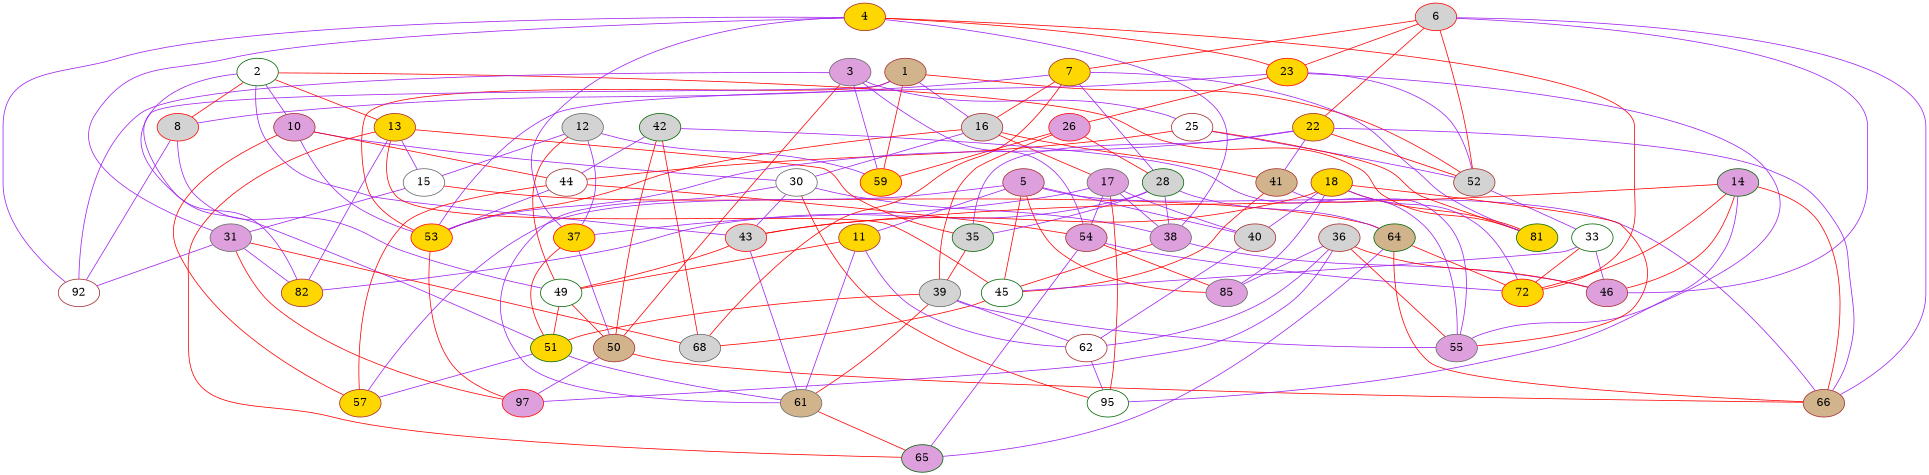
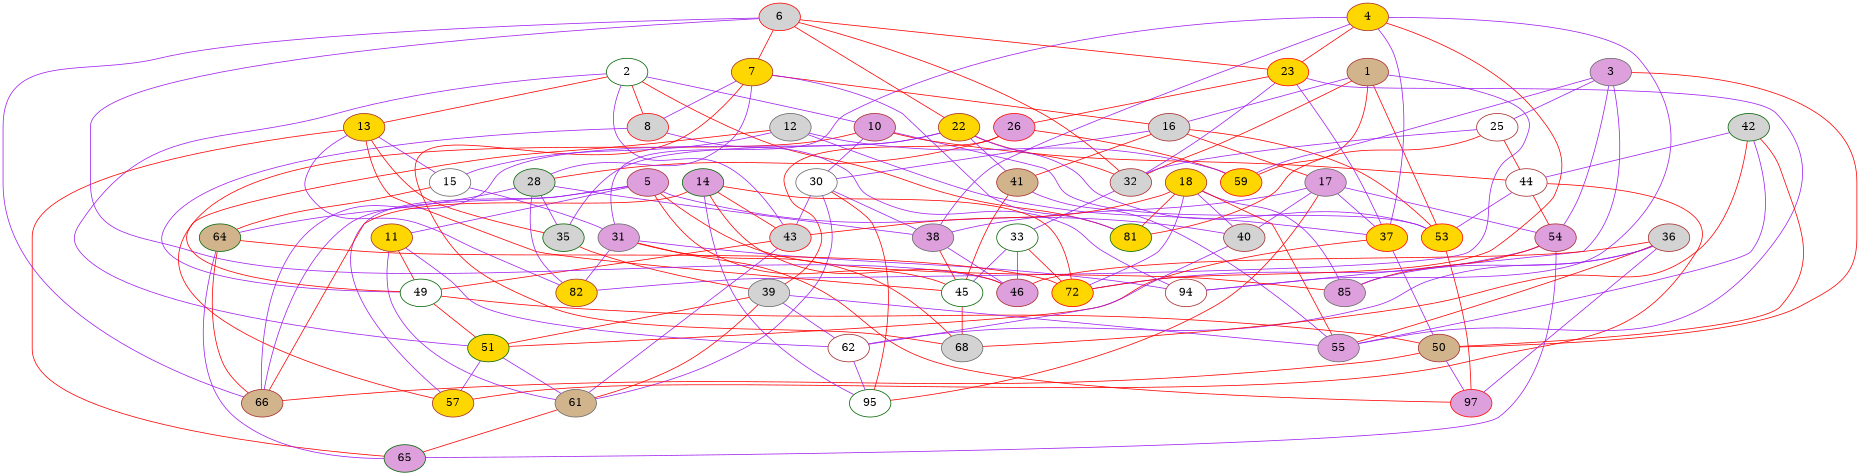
(961, 89) -> (1347, 159)
(1474, 182) -> (1131, 182)
(79, 293) -> (1186, 293)
